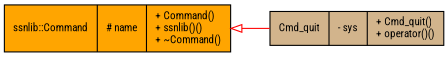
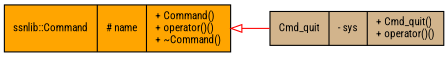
(179, 28) -> (185, 28)
